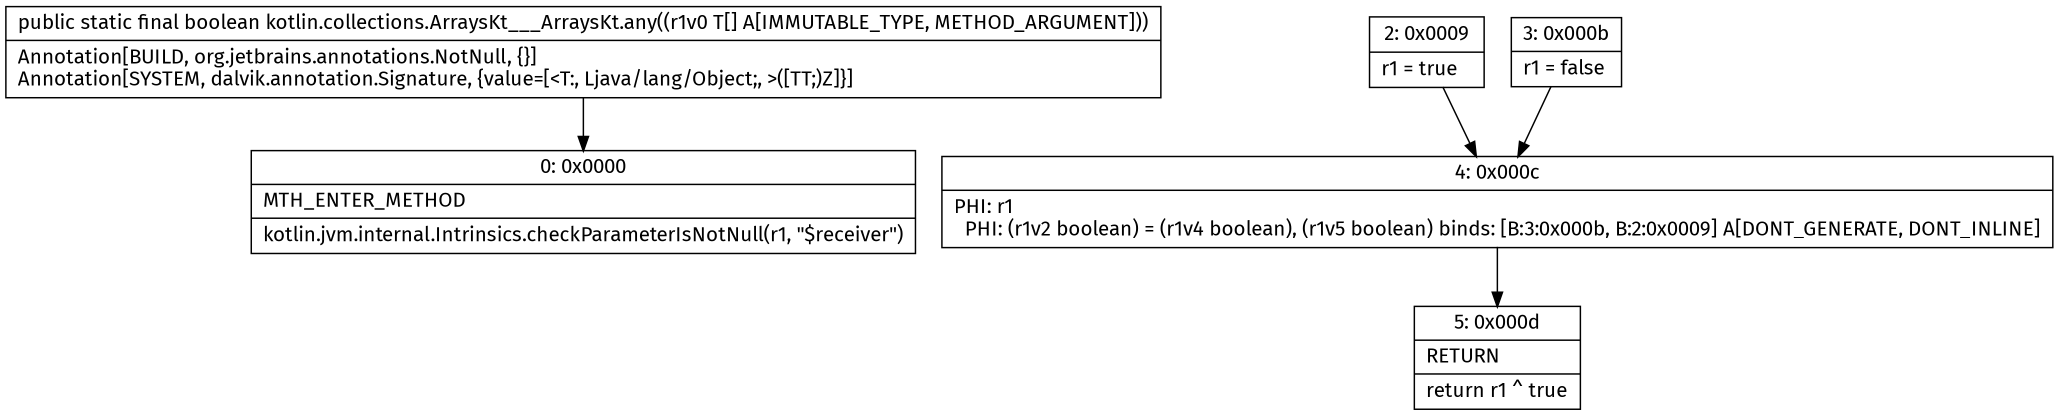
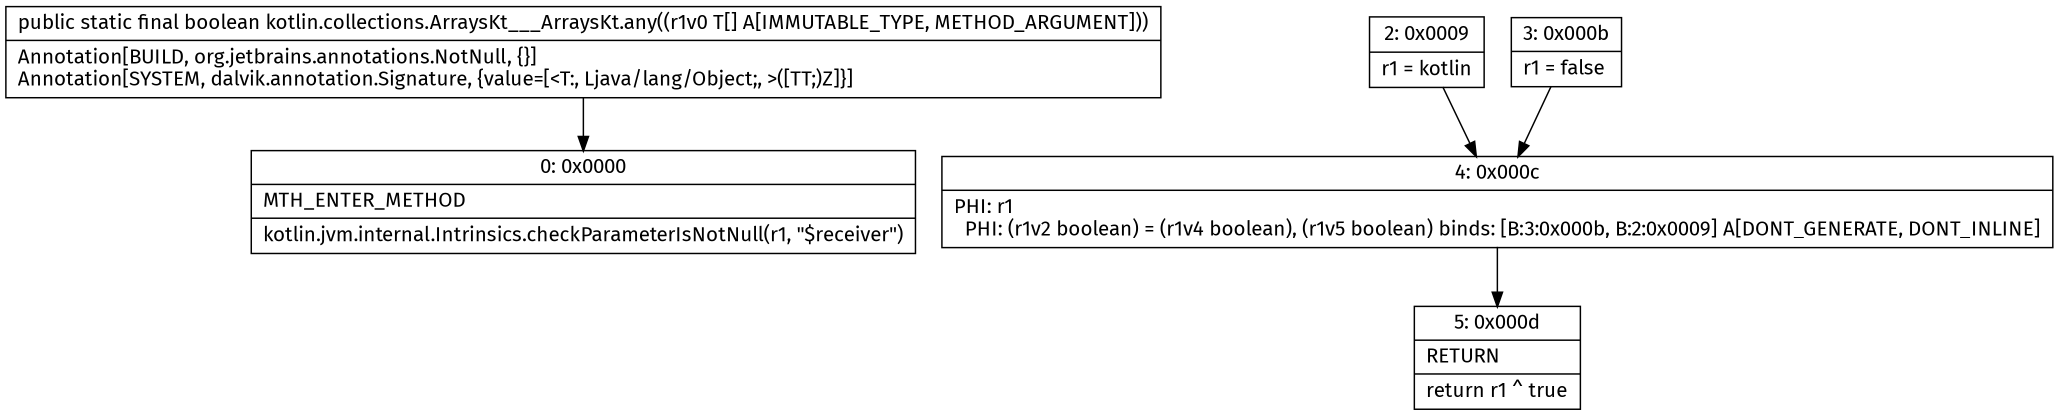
(1419, 69) -> (1427, 69)
